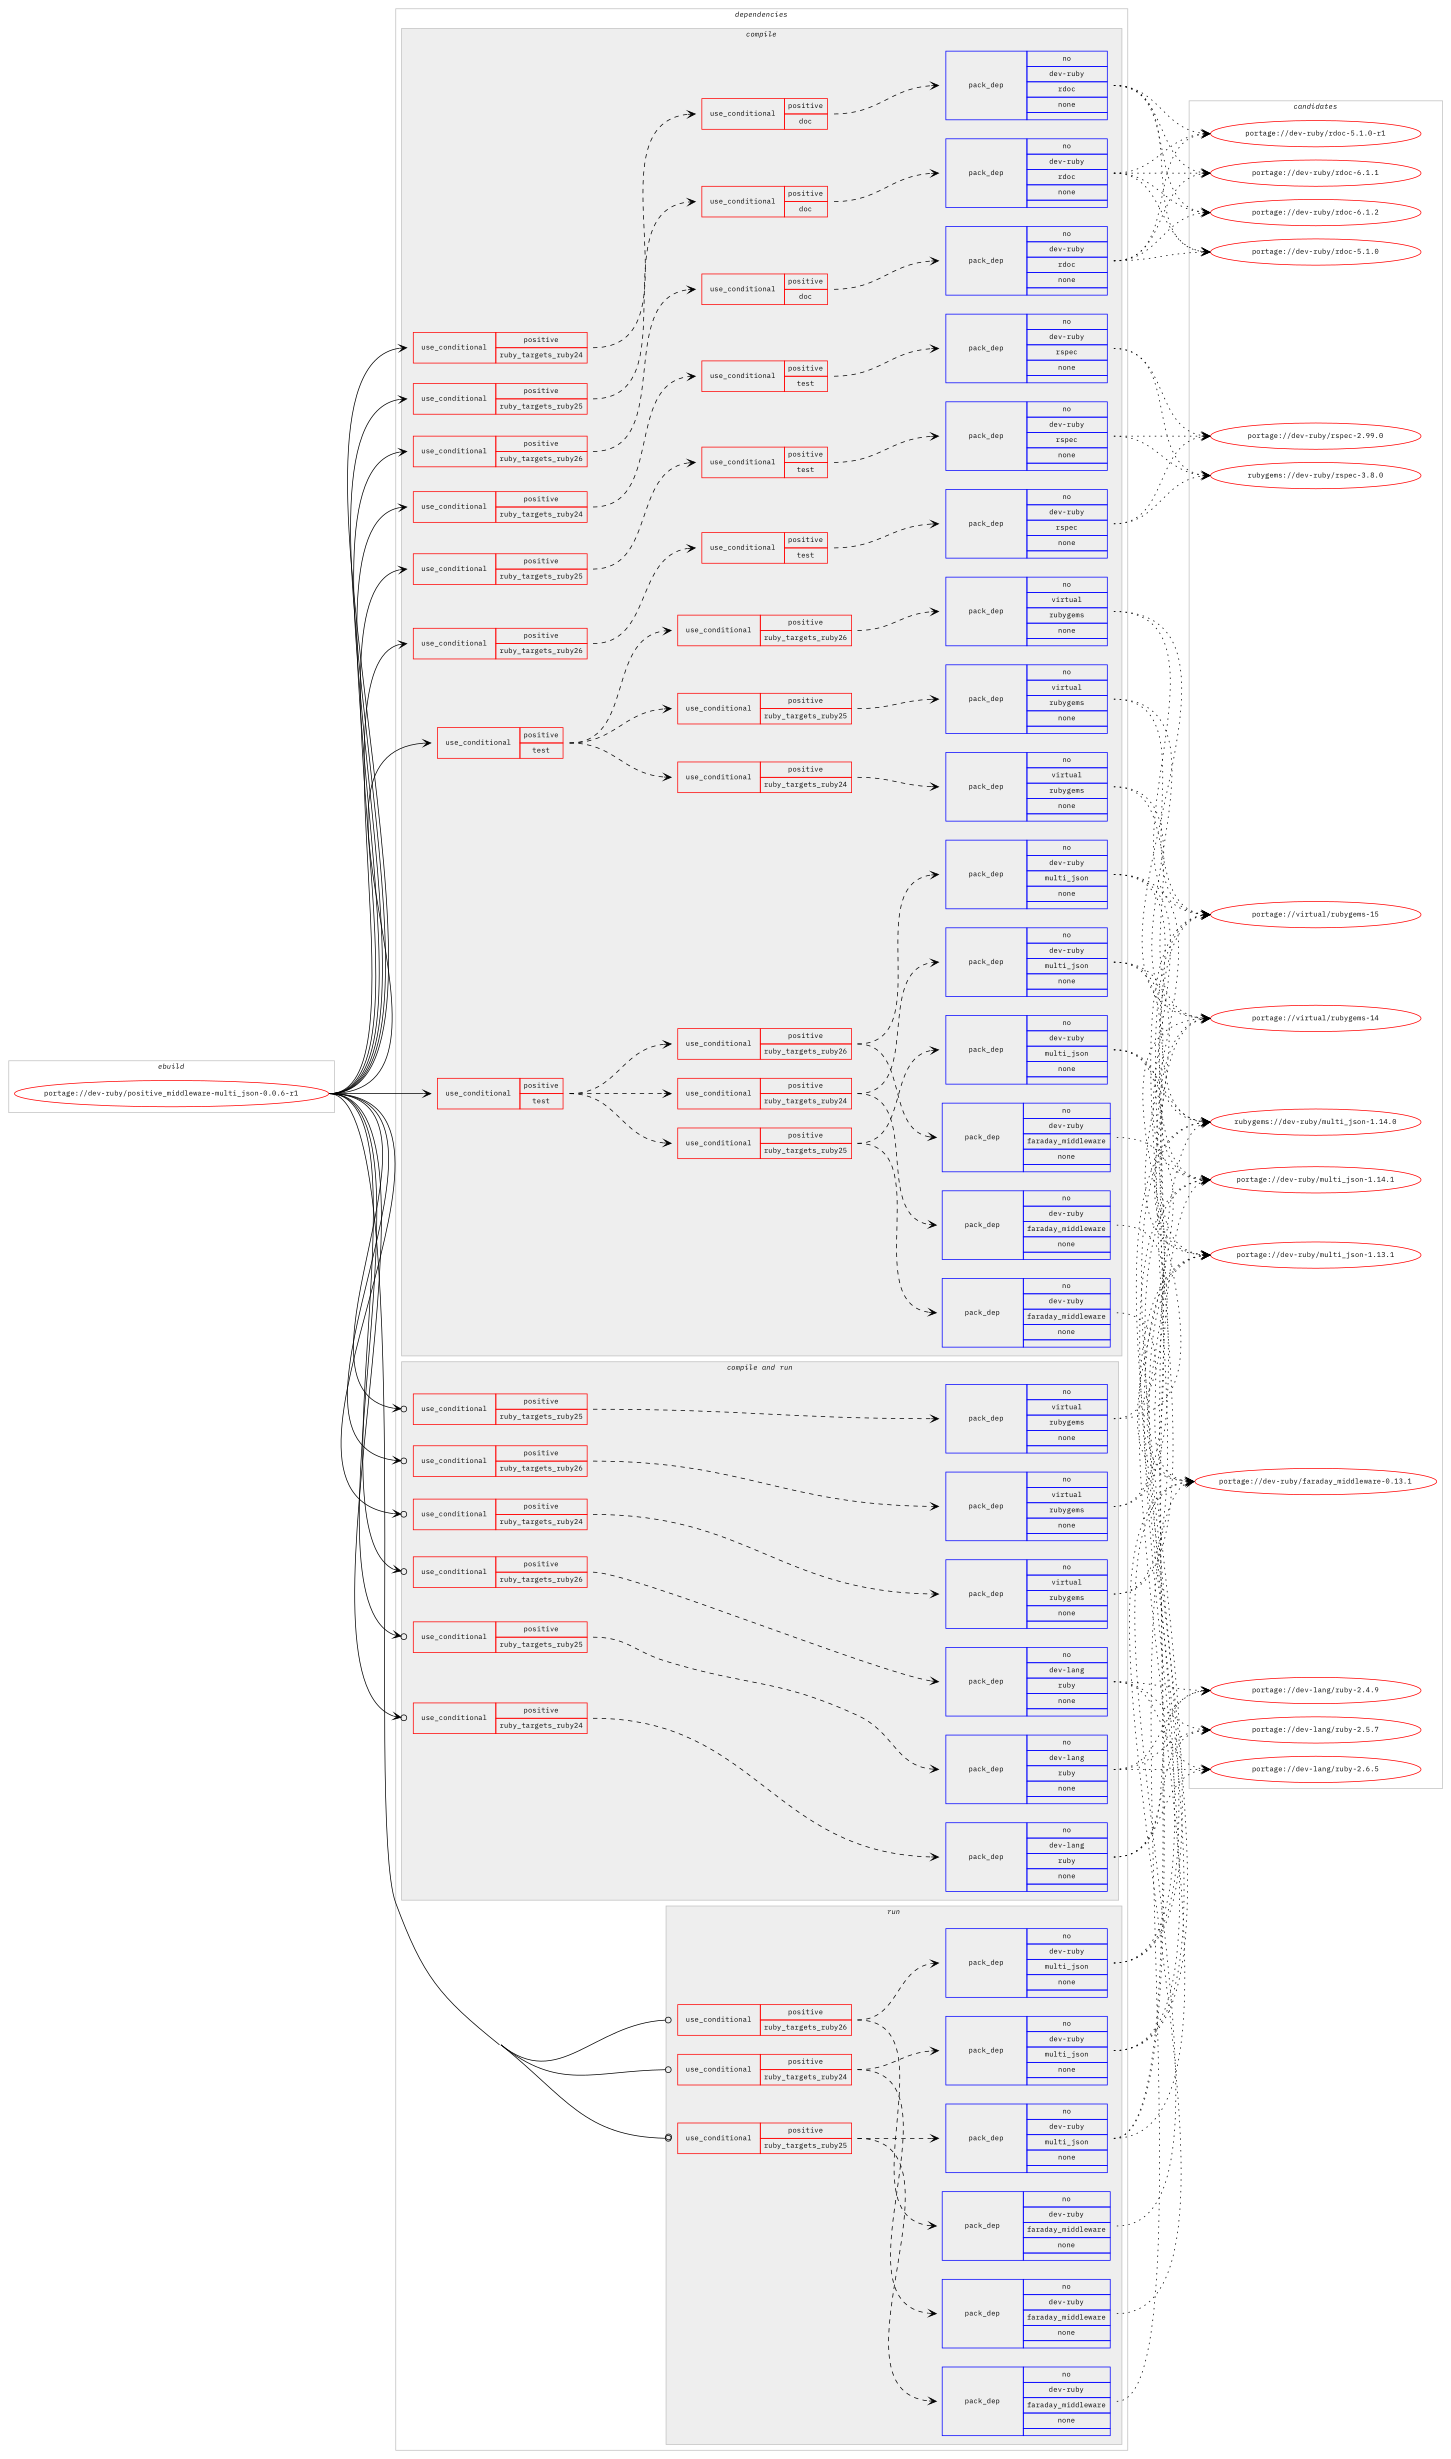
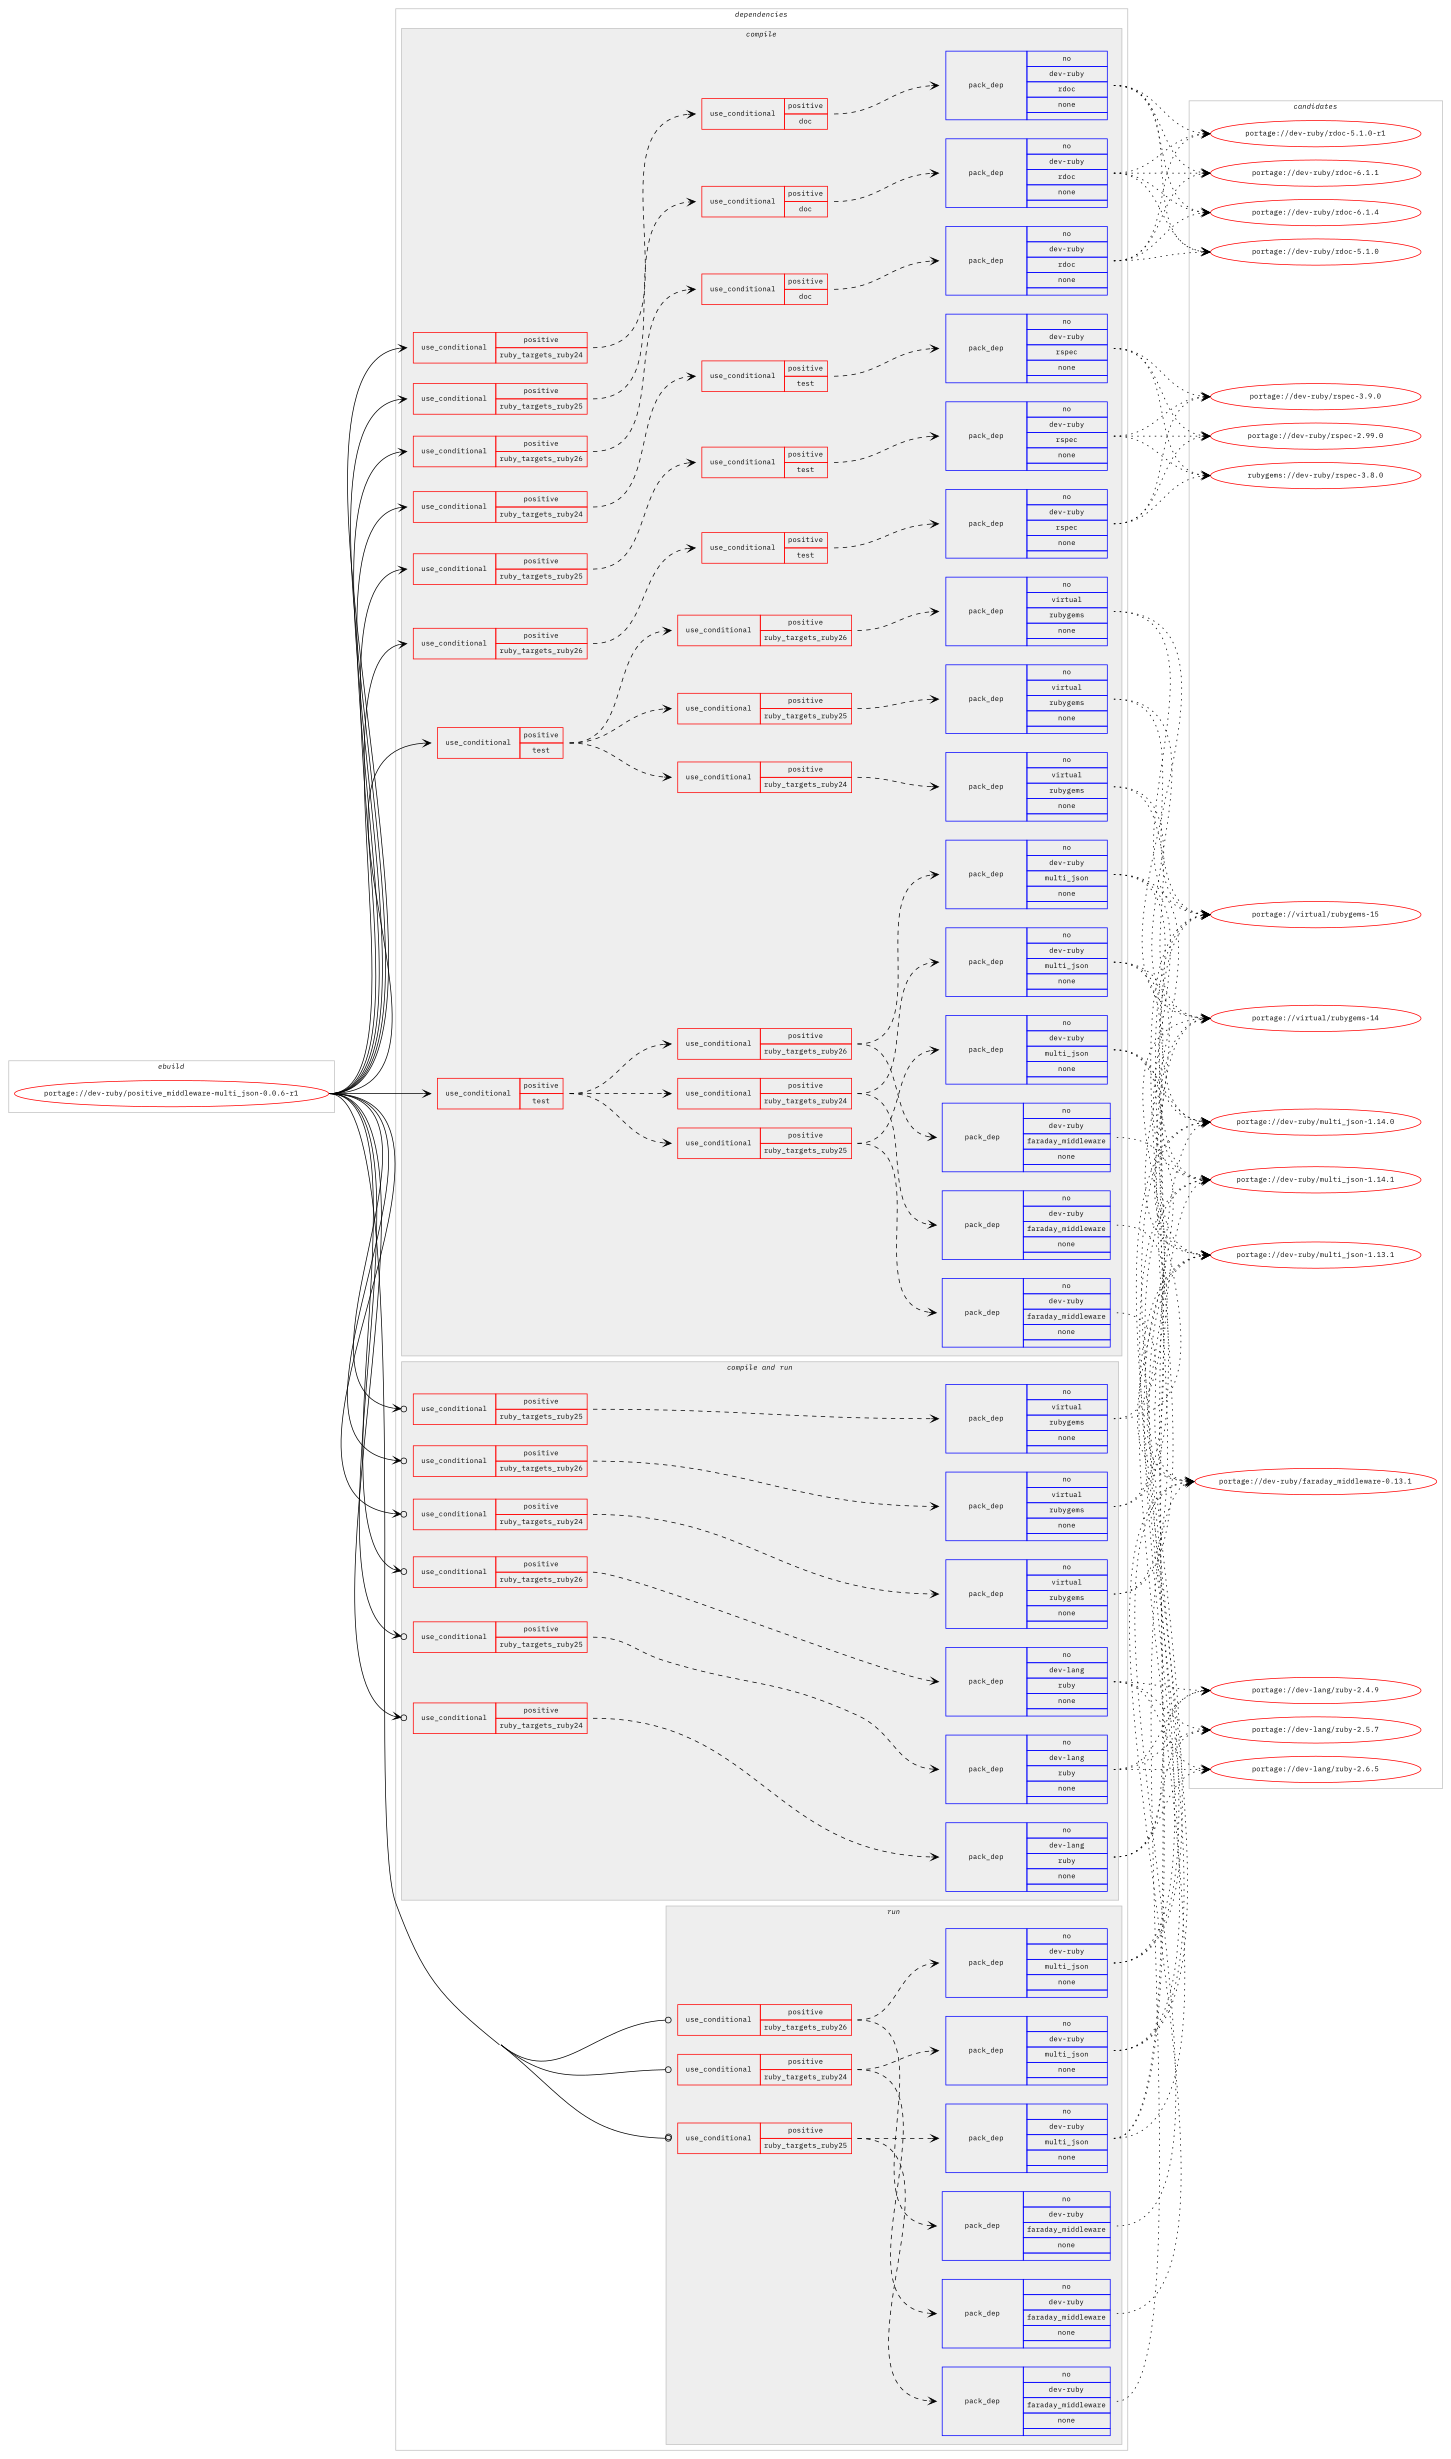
(1316, 213) -> (1316, 213)
none -> (1316, 397)
(1316, 1122) -> (1316, 1122)
